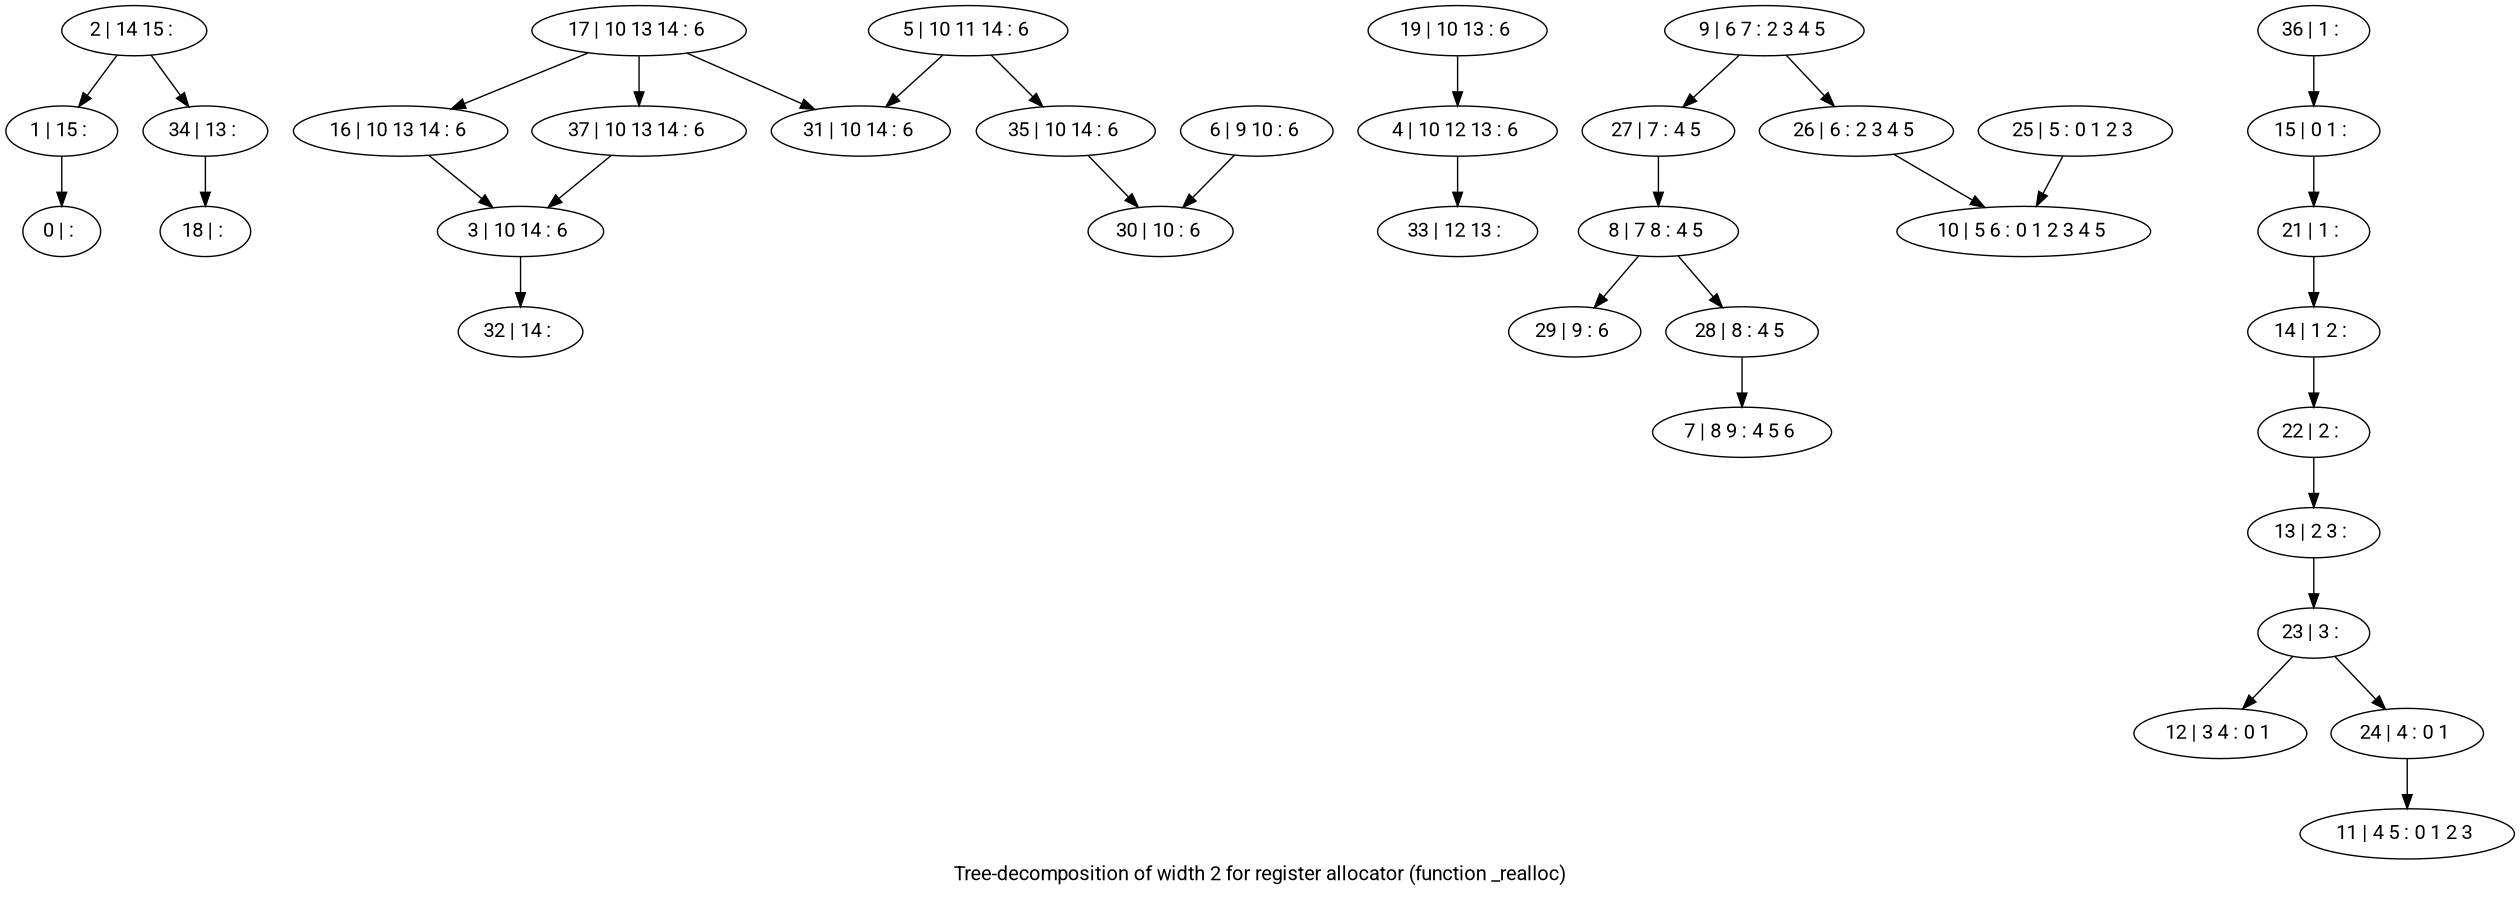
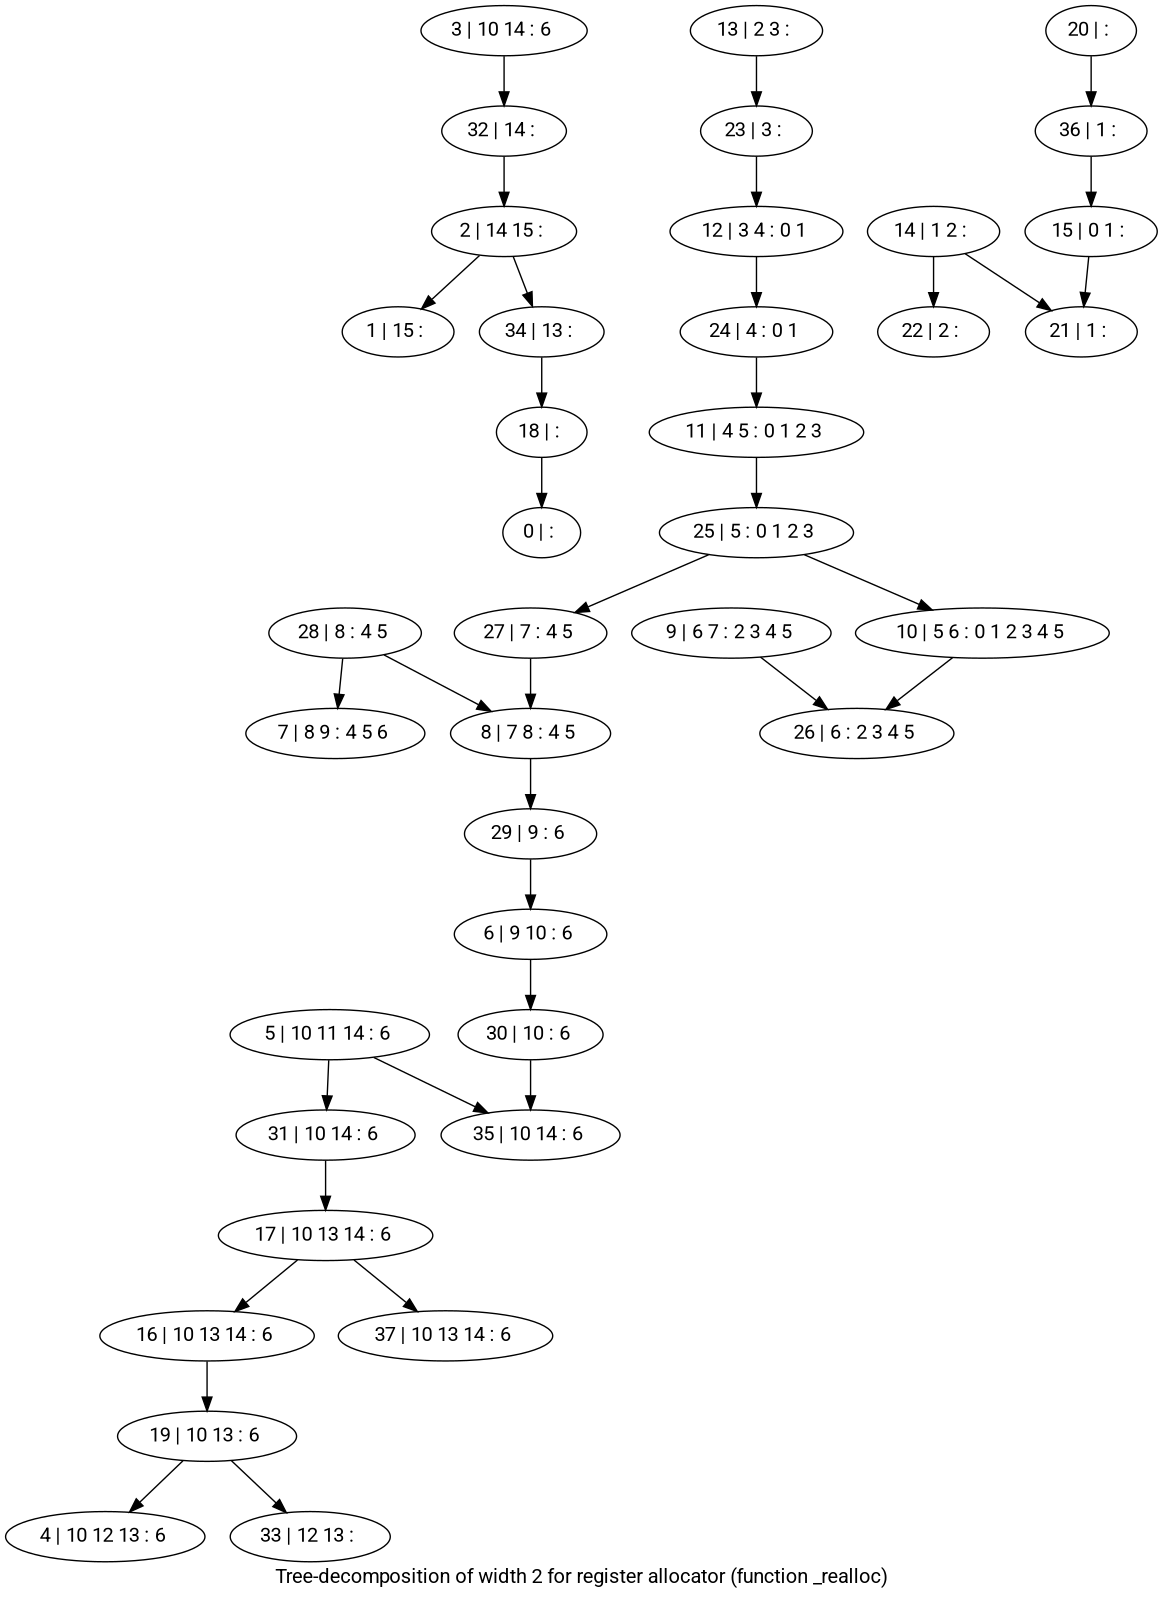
none -> (1091, 31)
(1716, 76) -> (648, 581)
(744, 78) -> (326, 1178)
(62, 174) -> (542, 476)
none -> (504, 174)
(1458, 174) -> (254, 1482)
(1108, 176) -> (531, 1078)
(455, 177) -> (207, 1379)
(585, 177) -> none
(1933, 177) -> (925, 679)
(2314, 275) -> (1002, 278)
(1696, 276) -> (431, 680)
none -> (756, 476)
(2314, 476) -> none
(2355, 678) -> (756, 275)
none -> (531, 877)
